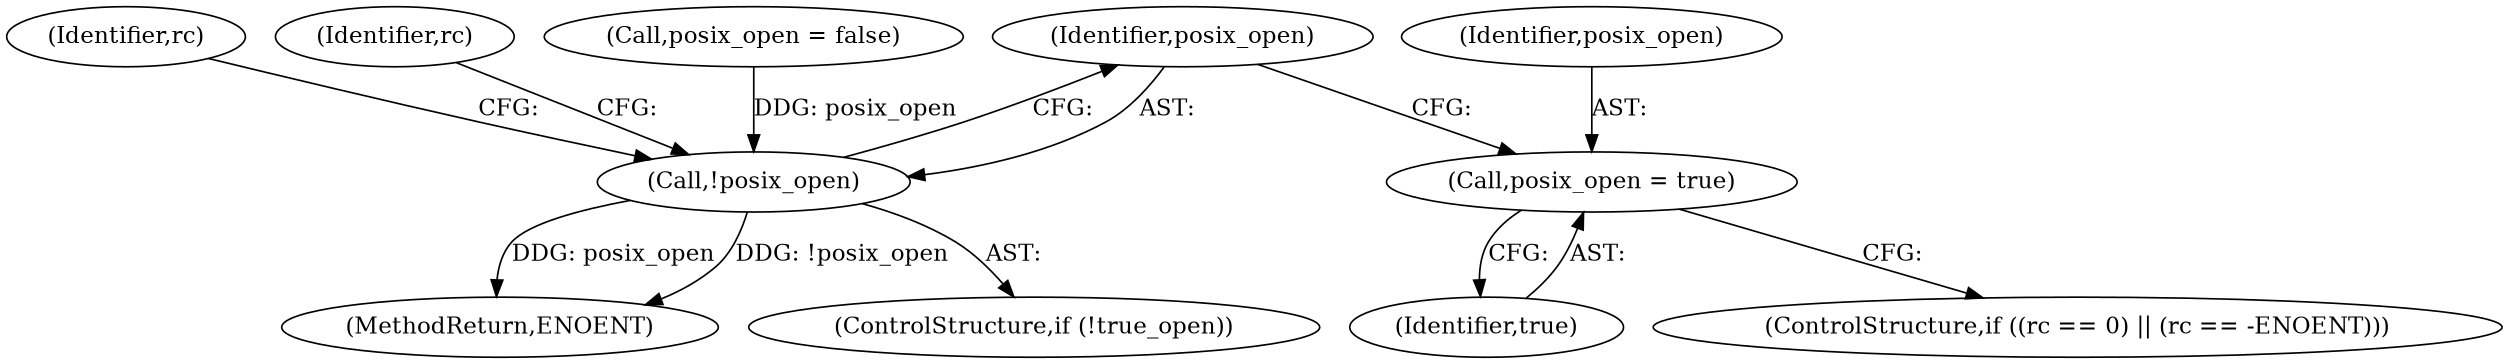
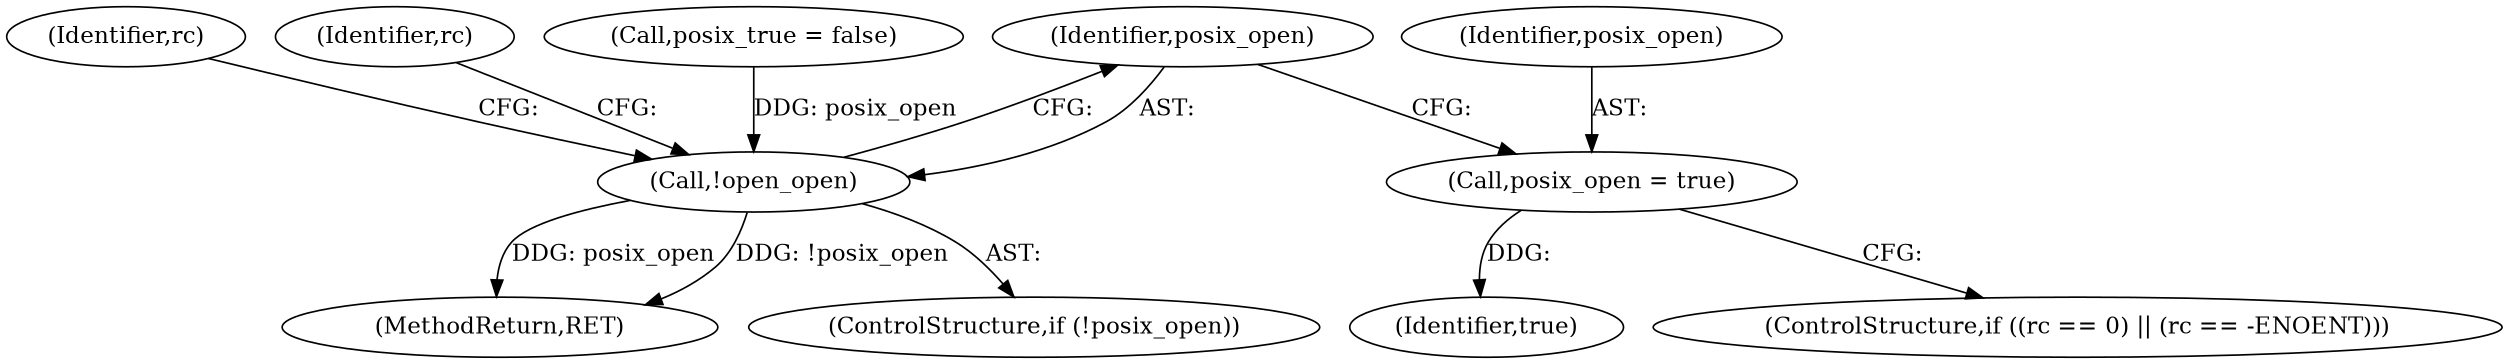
(754, 37) -> (754, 37)
(754, 182) -> (754, 182)
(1523, 255) -> (1523, 255)
(1557, 267) -> none
(500, 327) -> (500, 327)
(1034, 327) -> (1034, 327)
